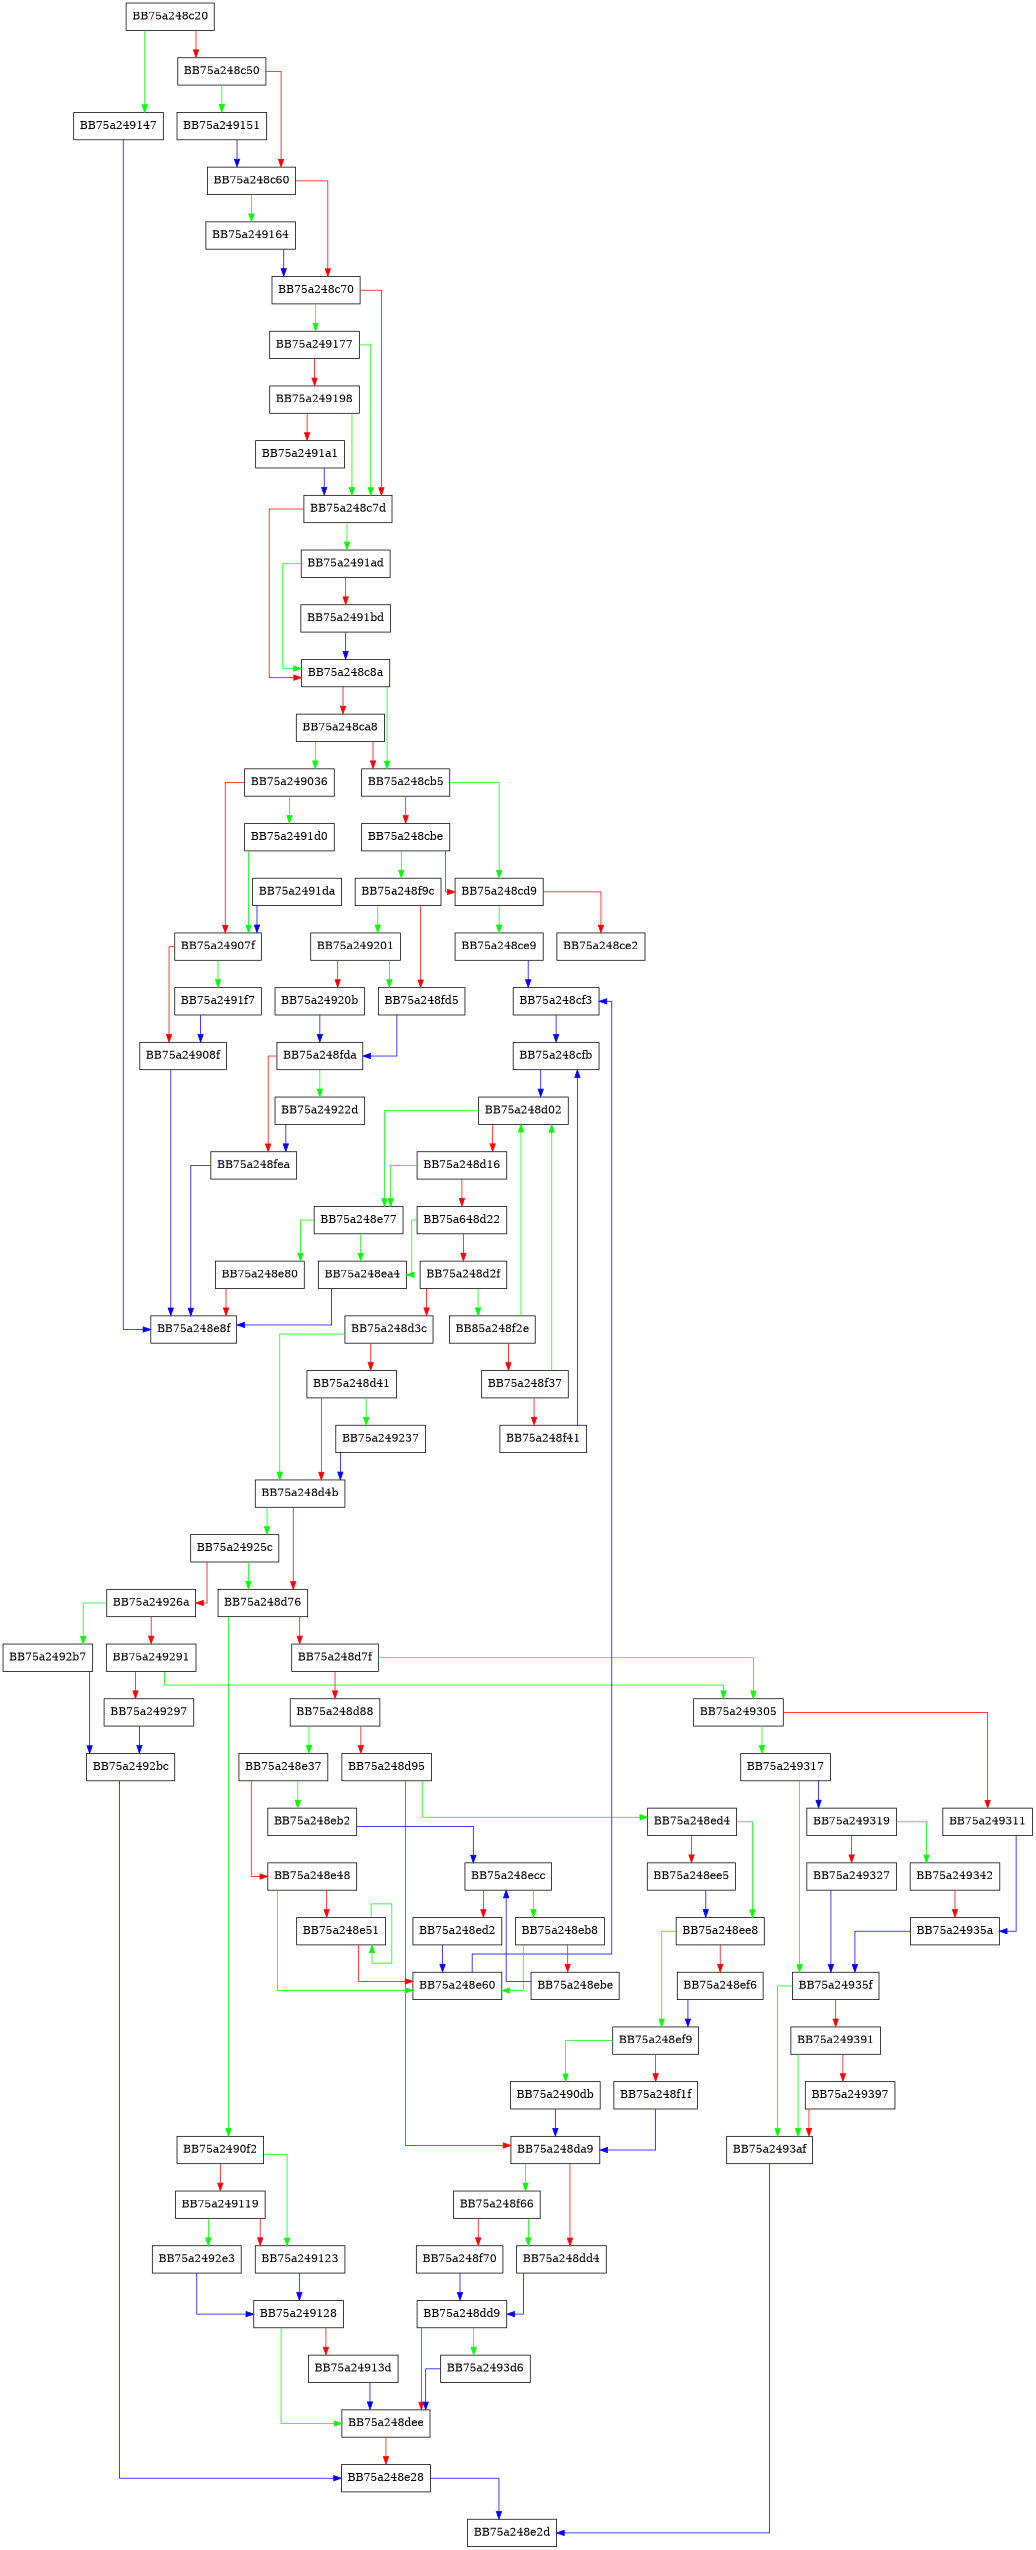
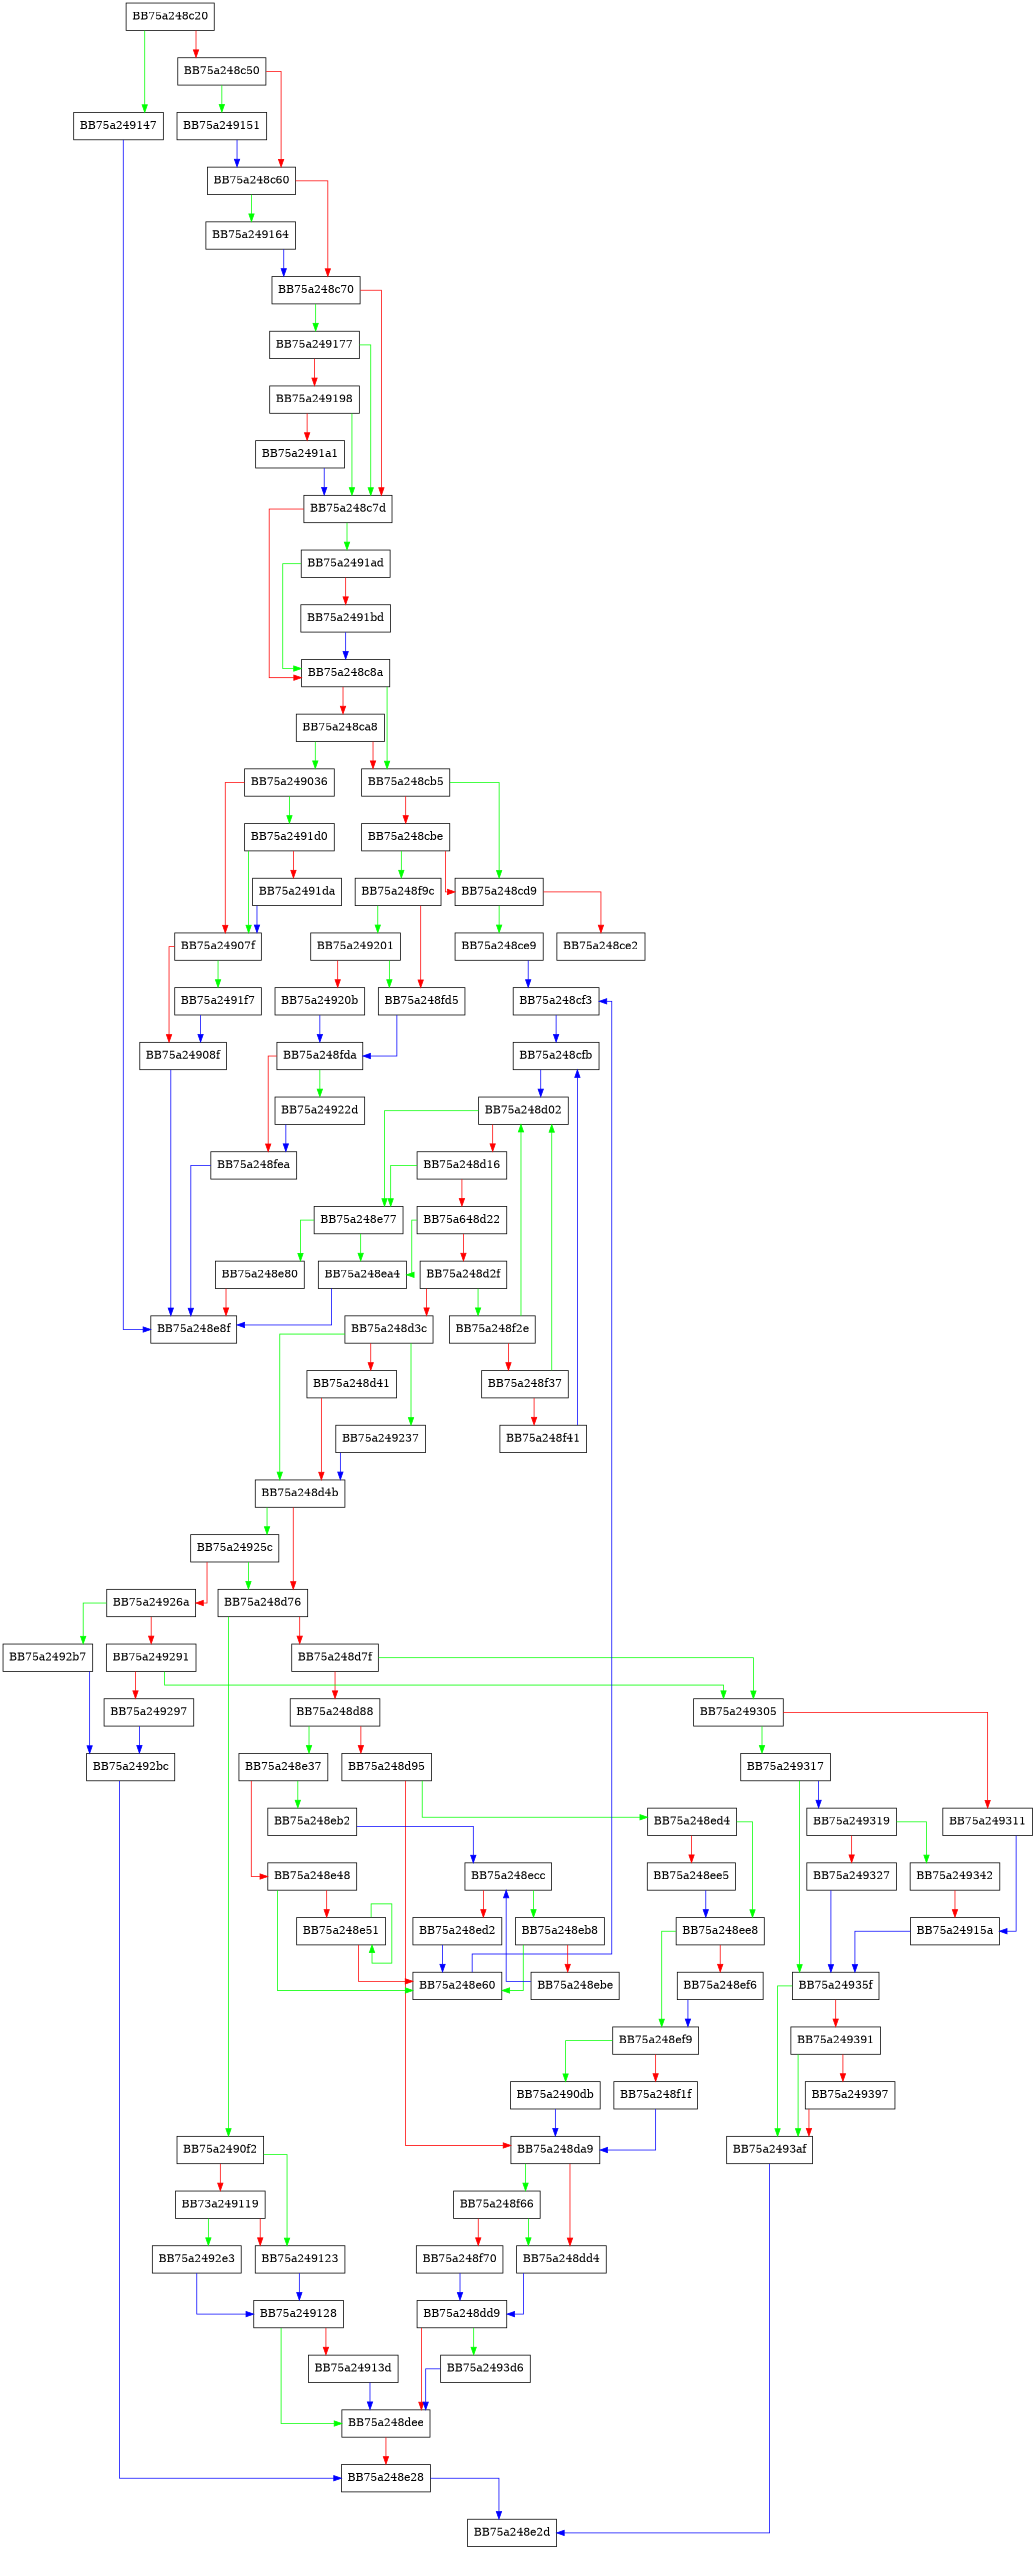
none -> (293, 861)
(492, 1330) -> (492, 1330)
(366, 1408) -> (411, 1380)
(955, 1931) -> (955, 1931)
(220, 2205) -> (220, 2205)
